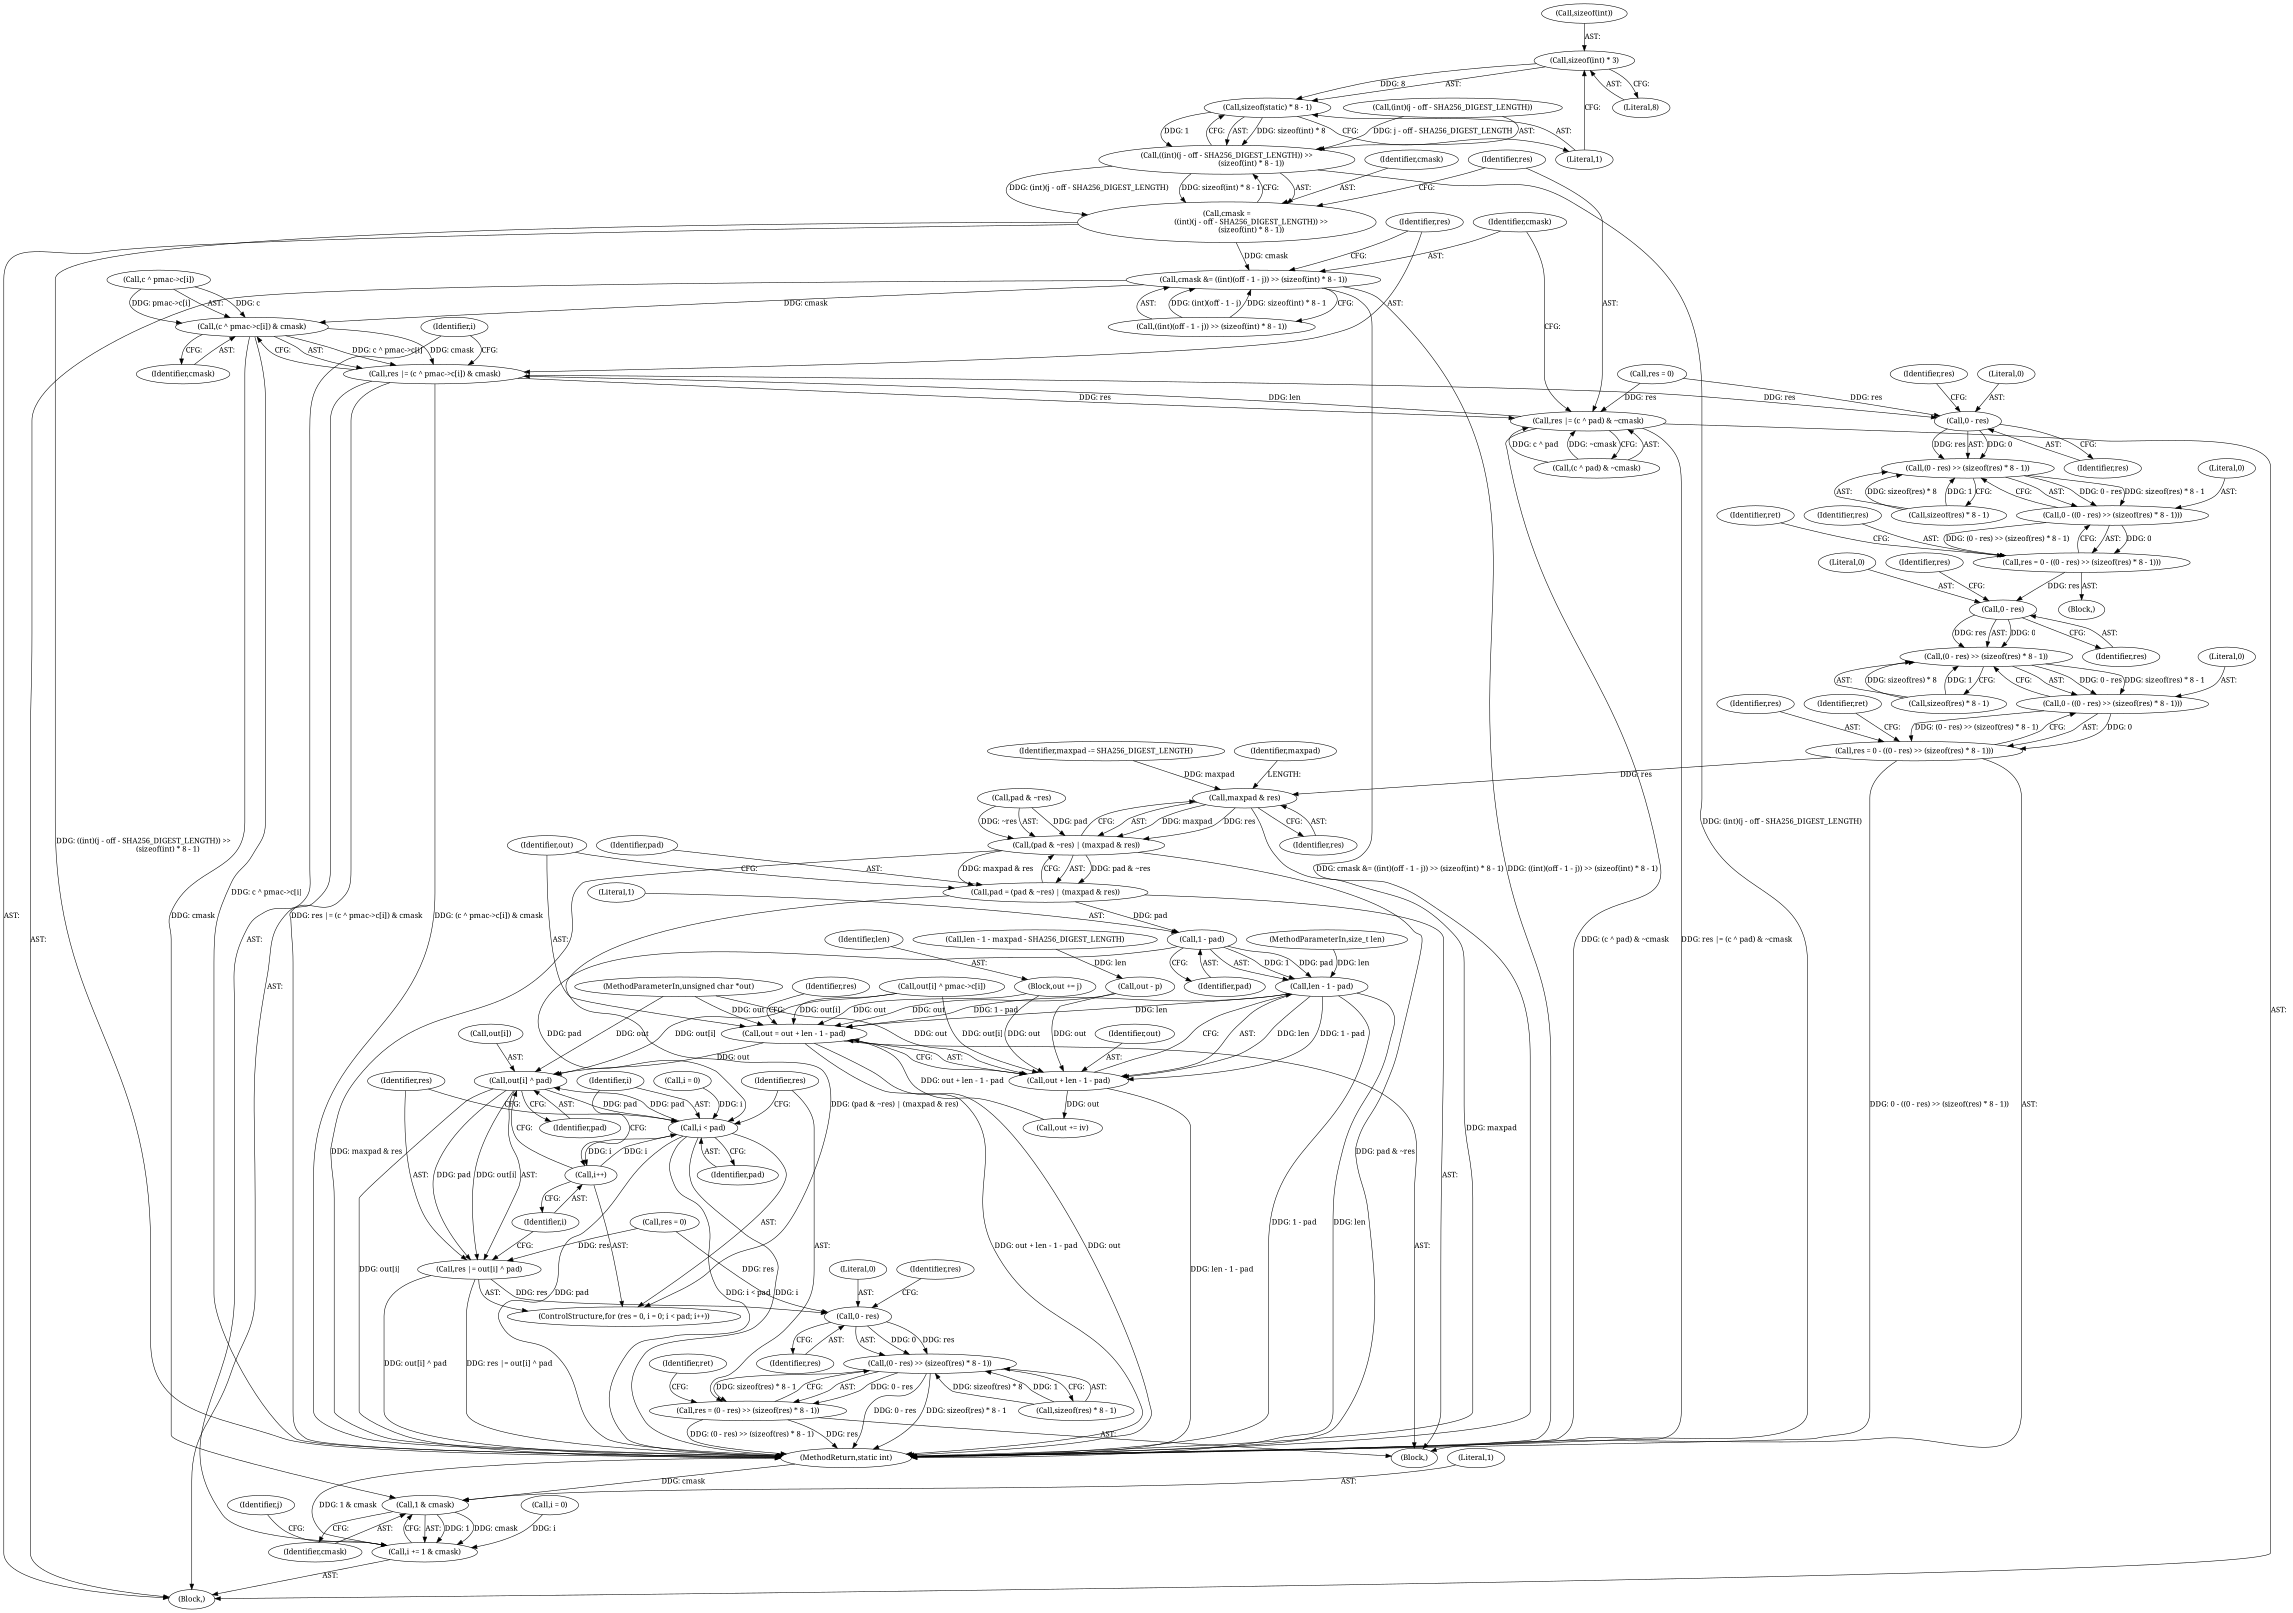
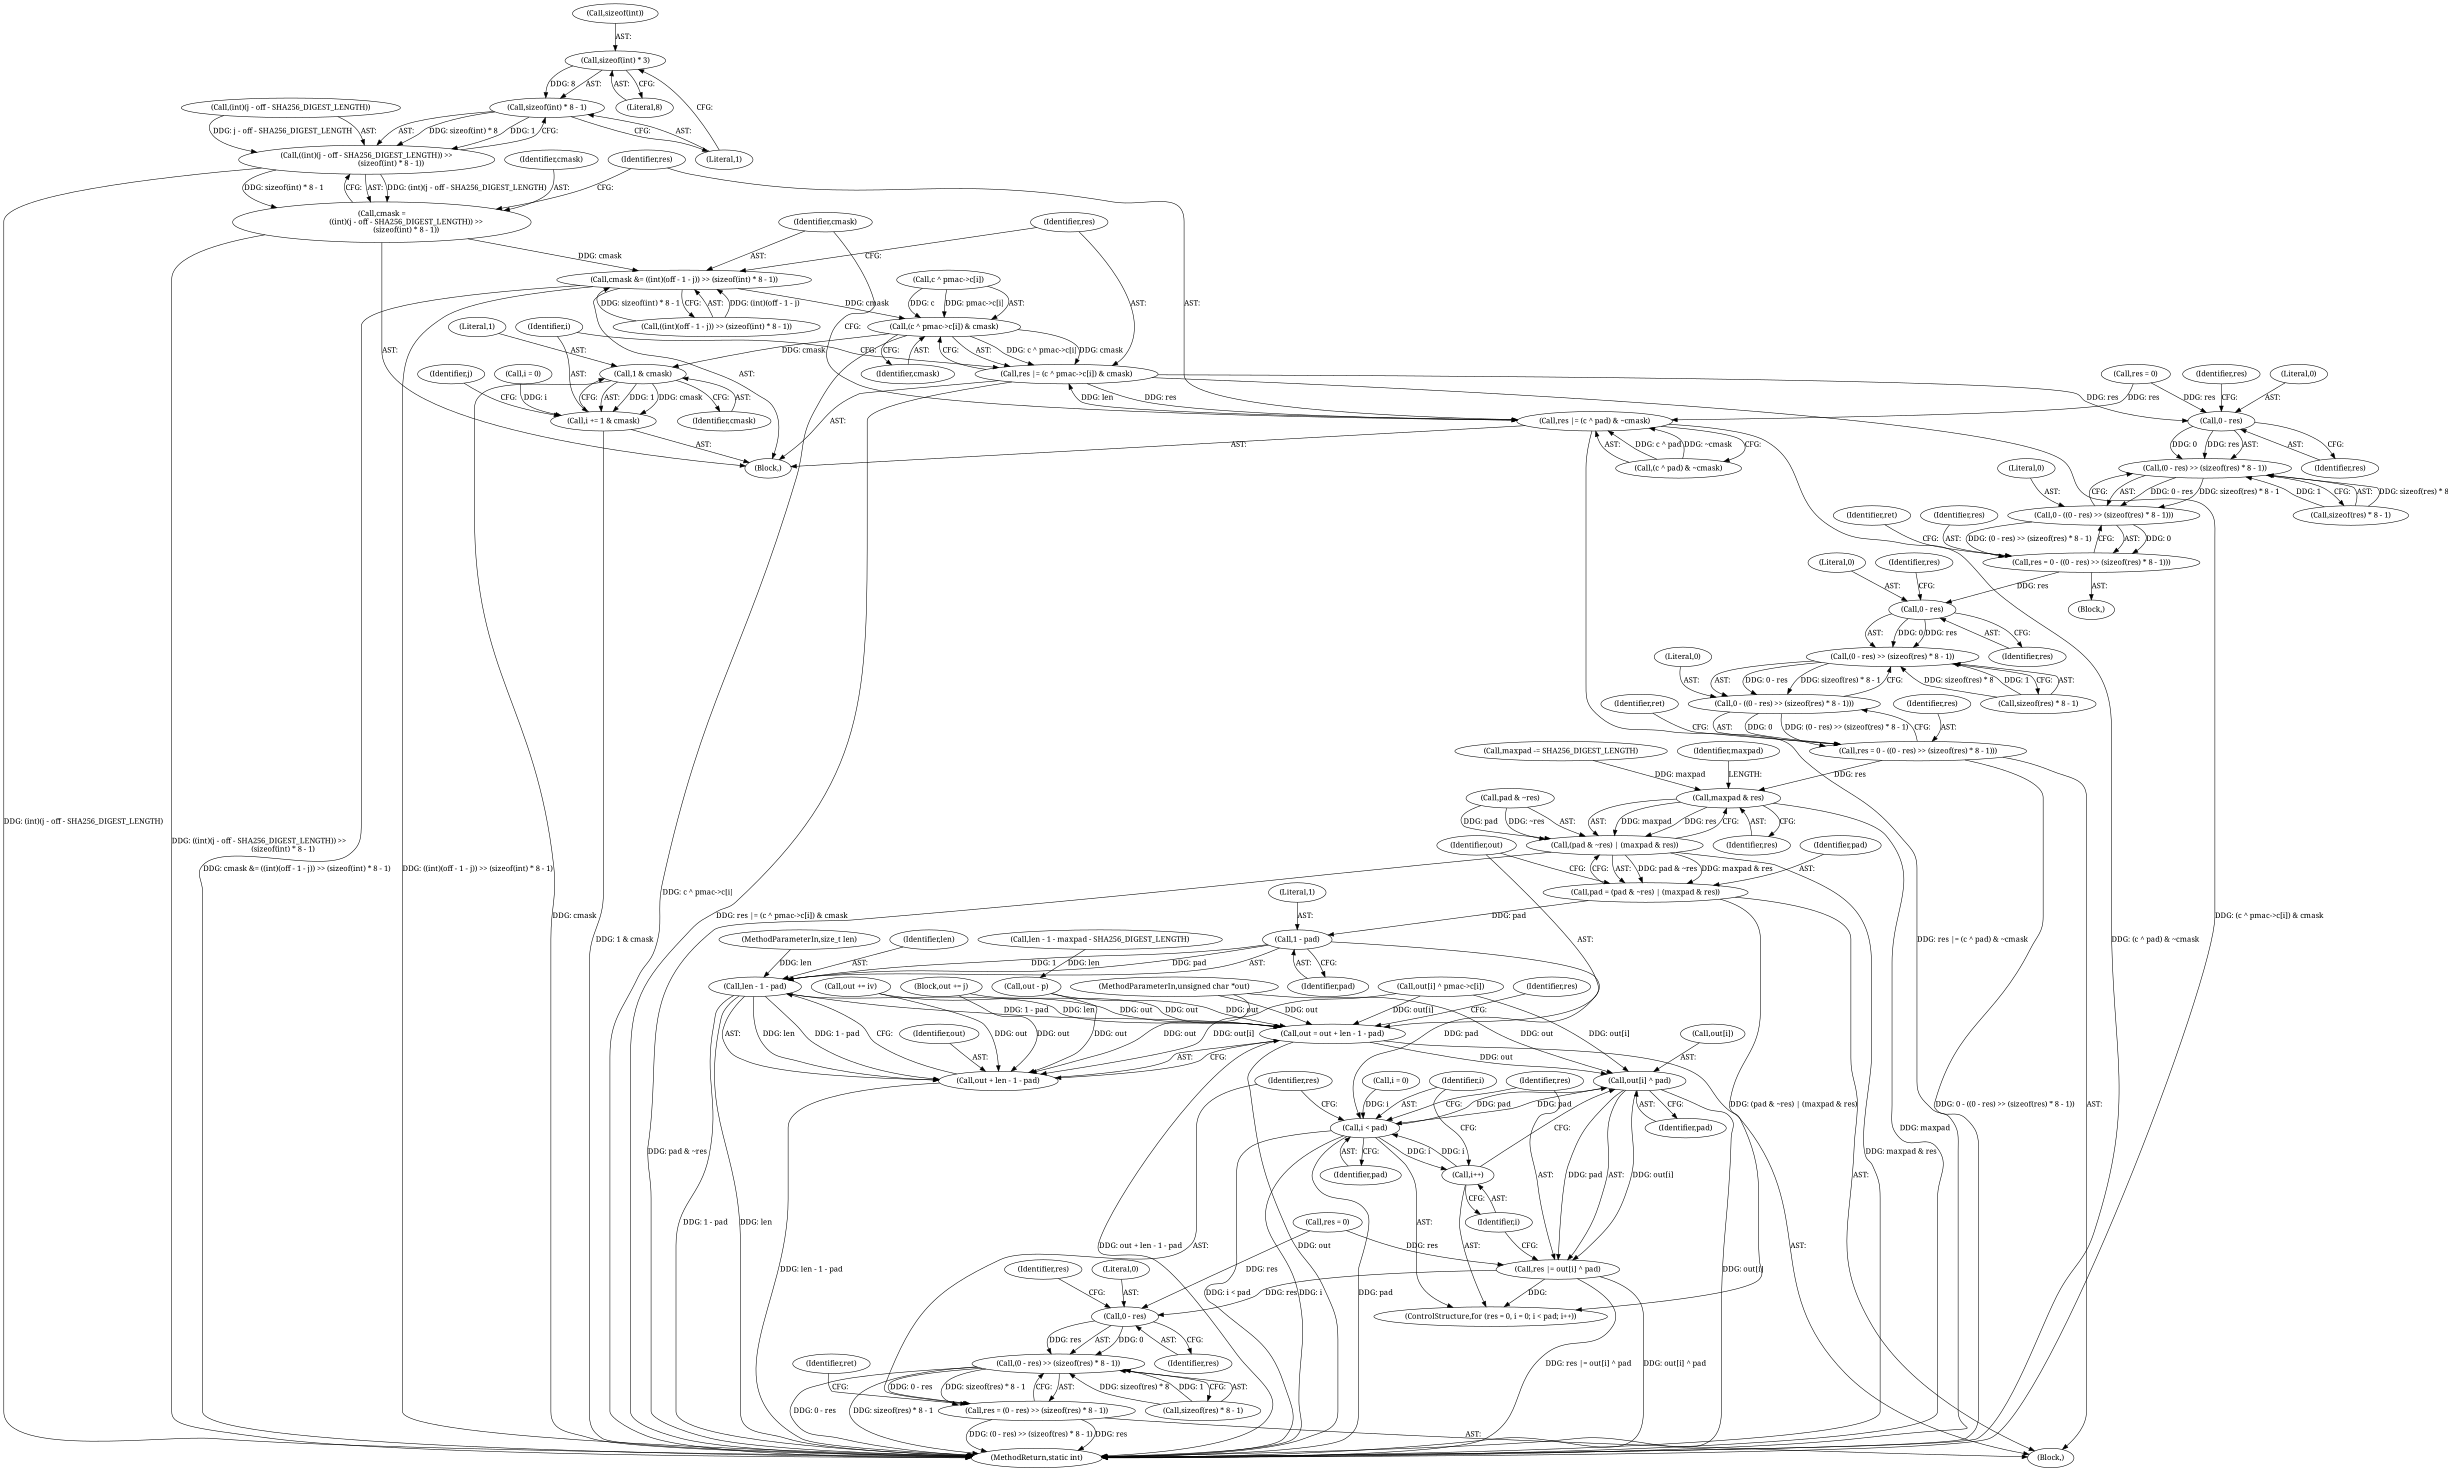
(1268, 108) -> (547, 108)
(1106, 751) -> (1561, 751)
(957, 962) -> (846, 962)
(963, 1081) -> (1136, 1010)
(1066, 1102) -> (965, 1016)
(494, 1293) -> (1539, 1293)
(632, 1482) -> (551, 1045)
